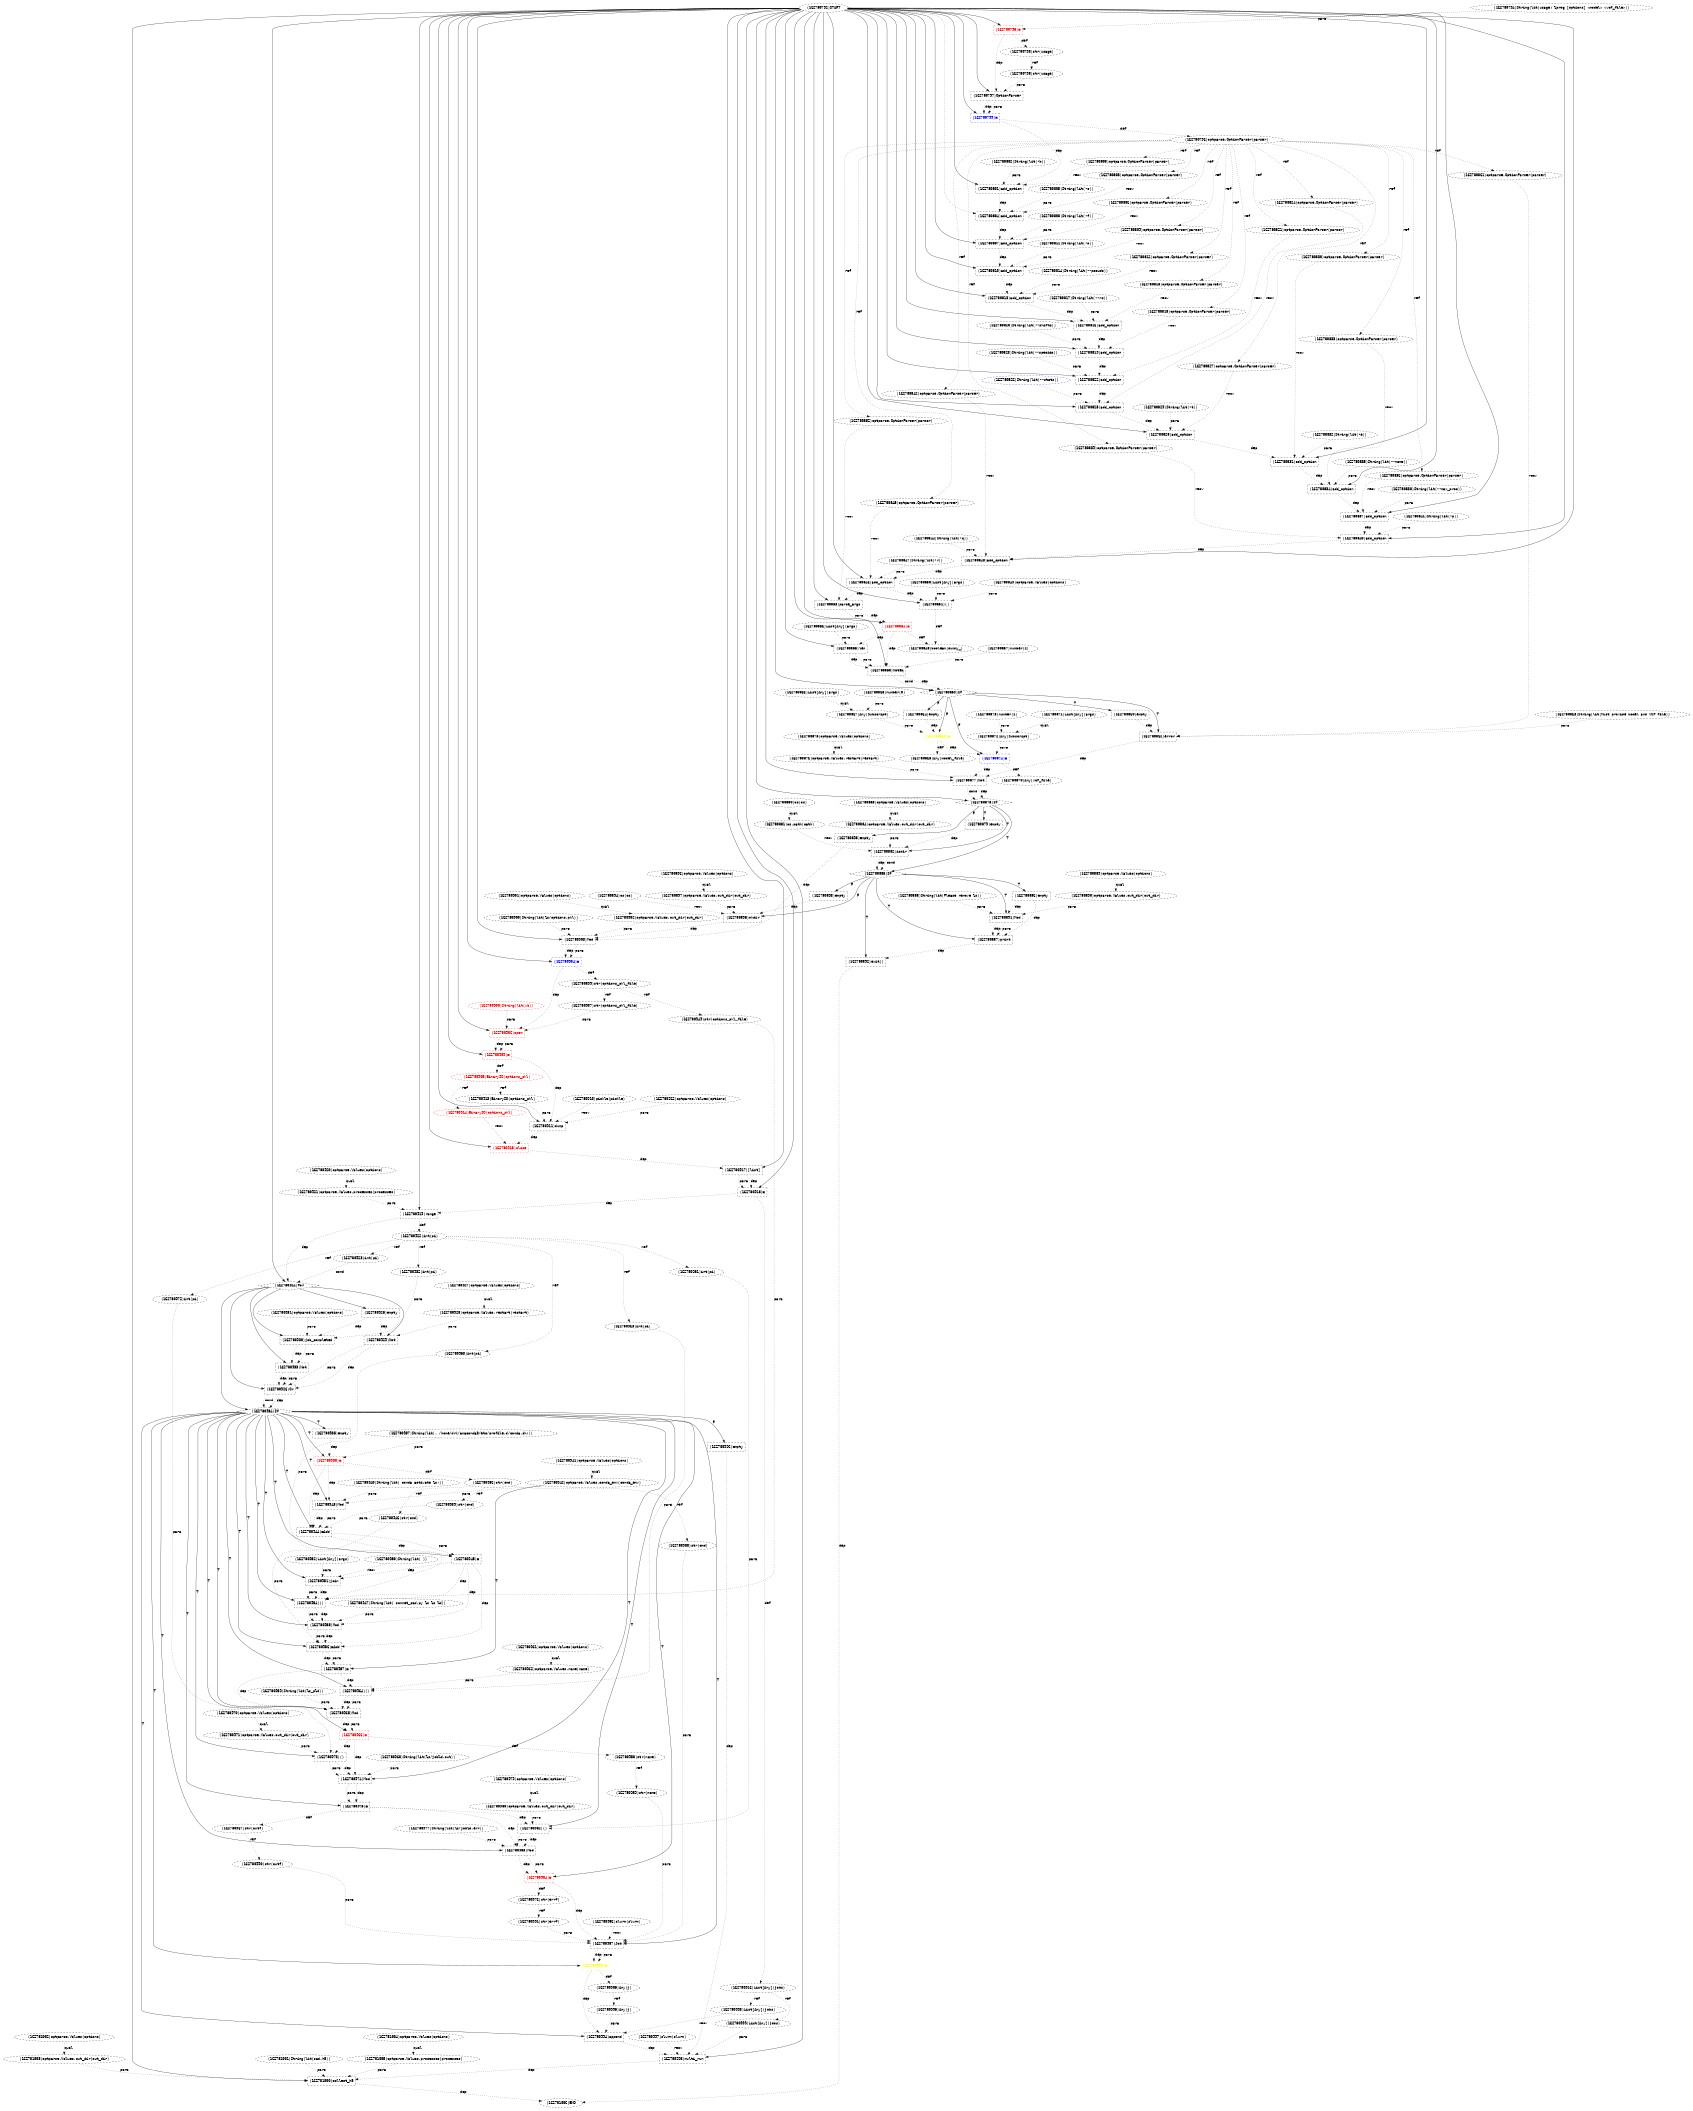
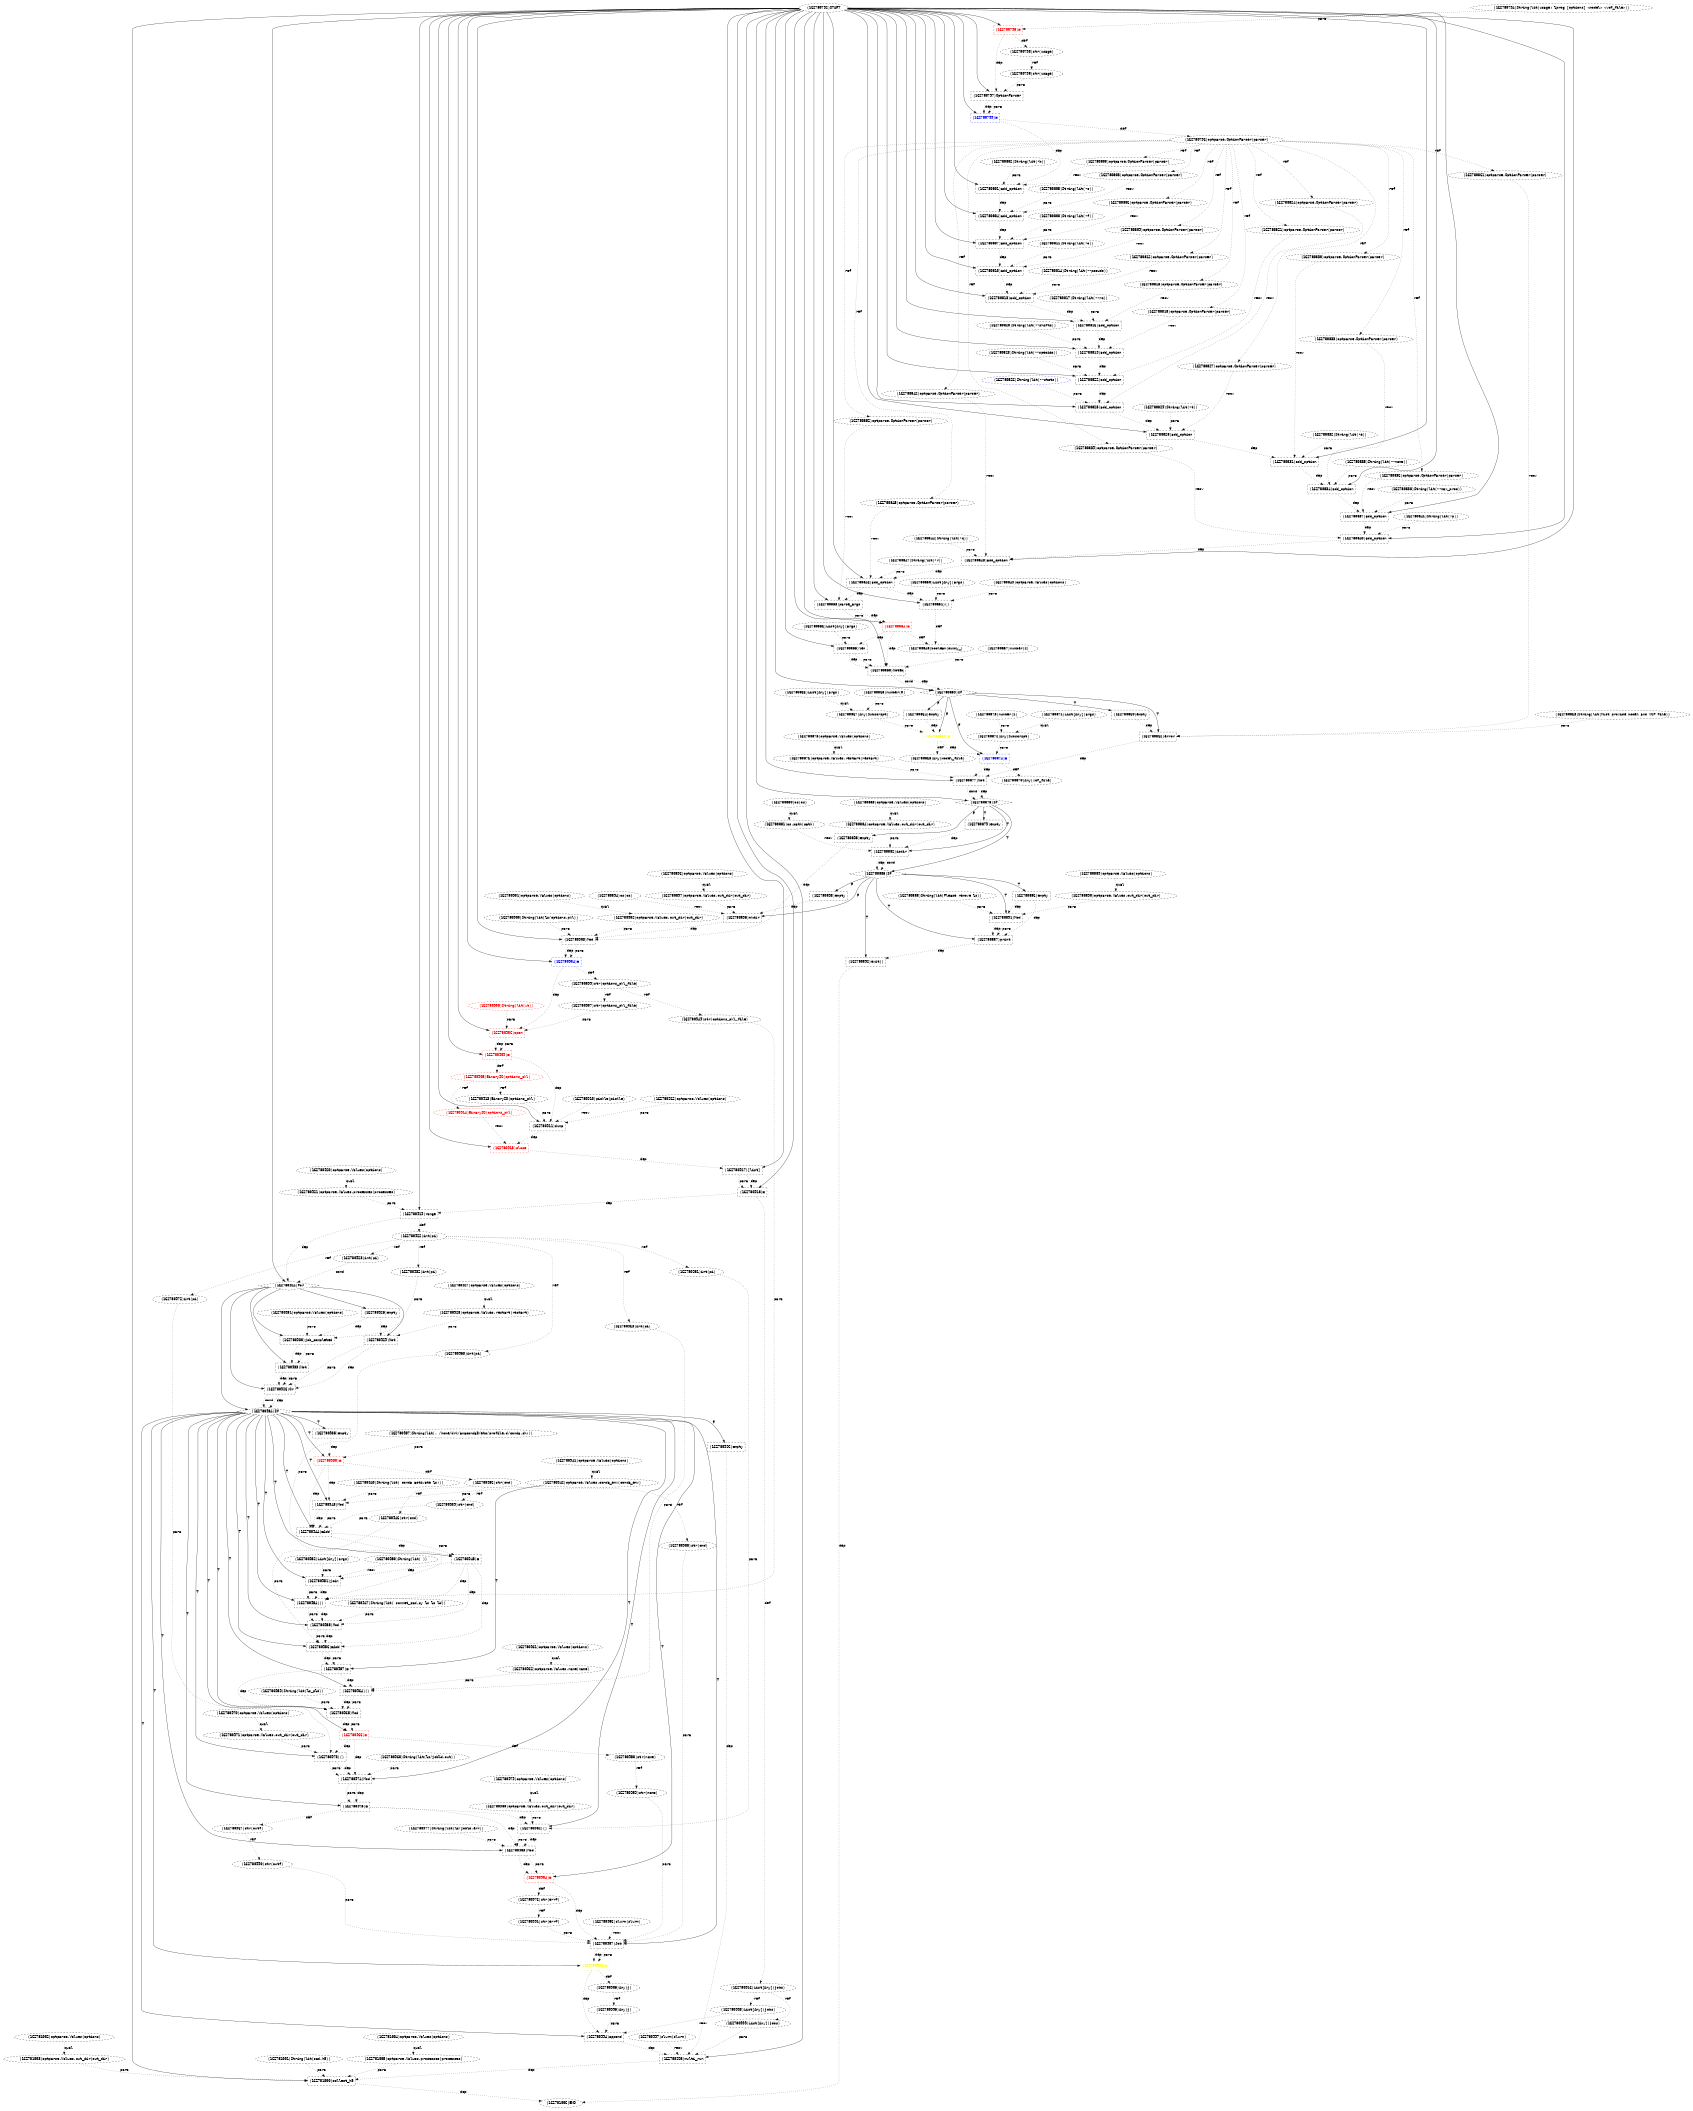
(945, 76) -> (945, 76)
